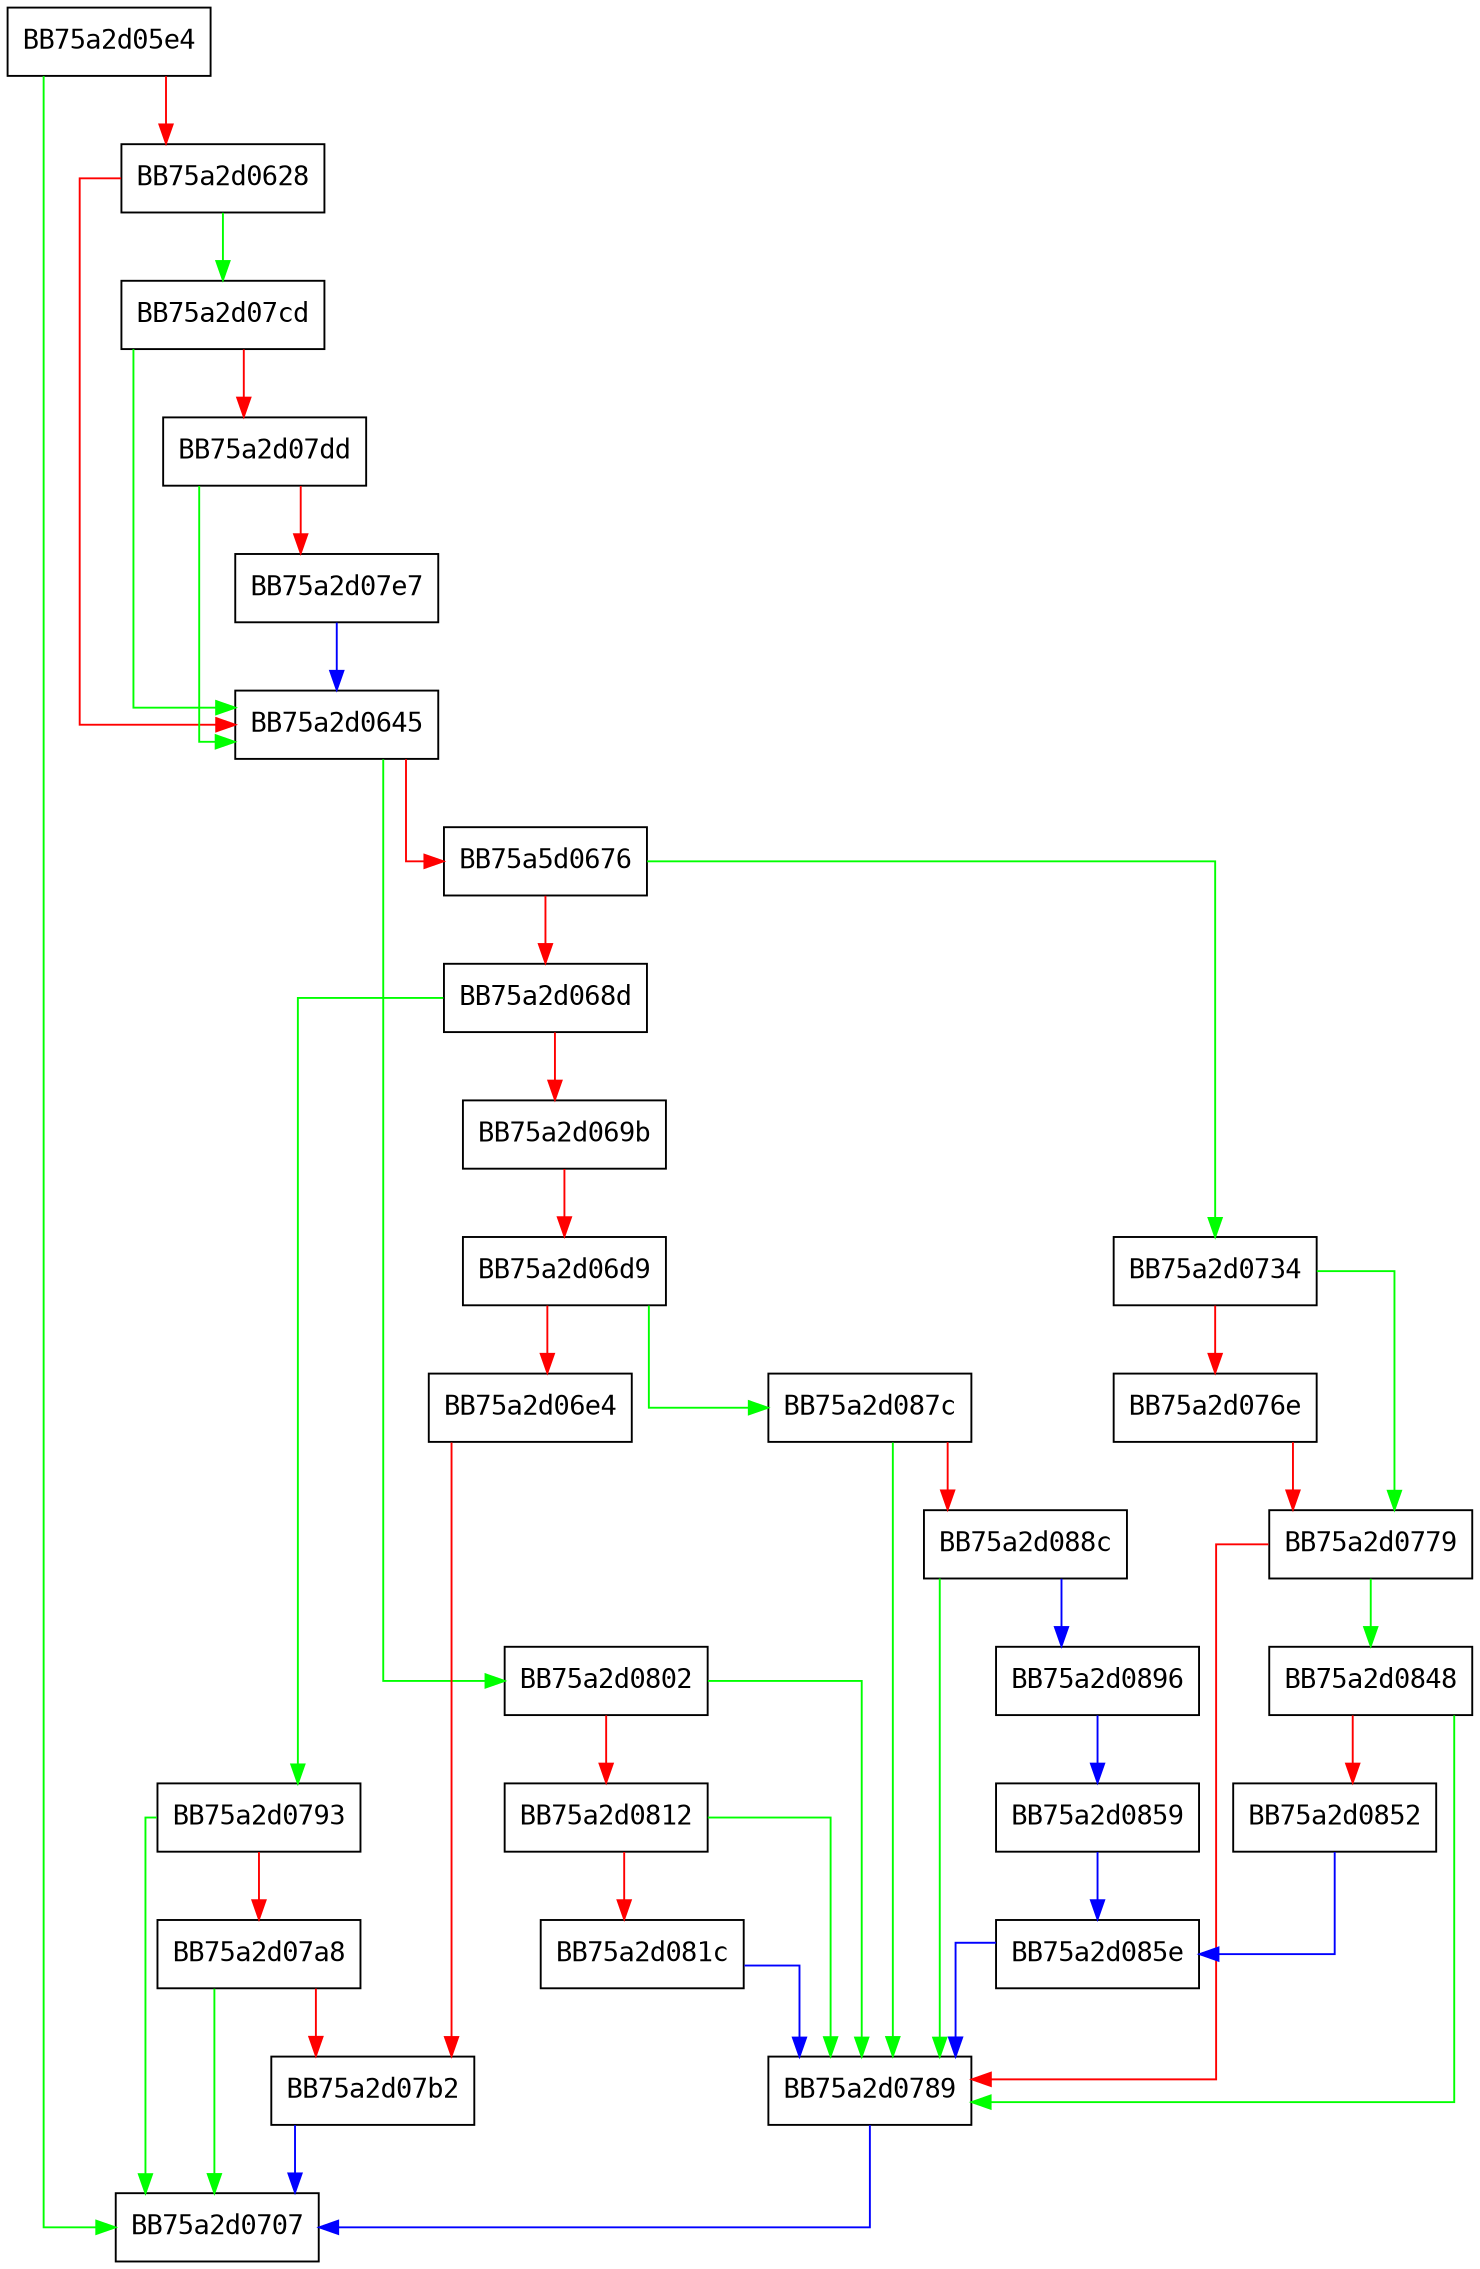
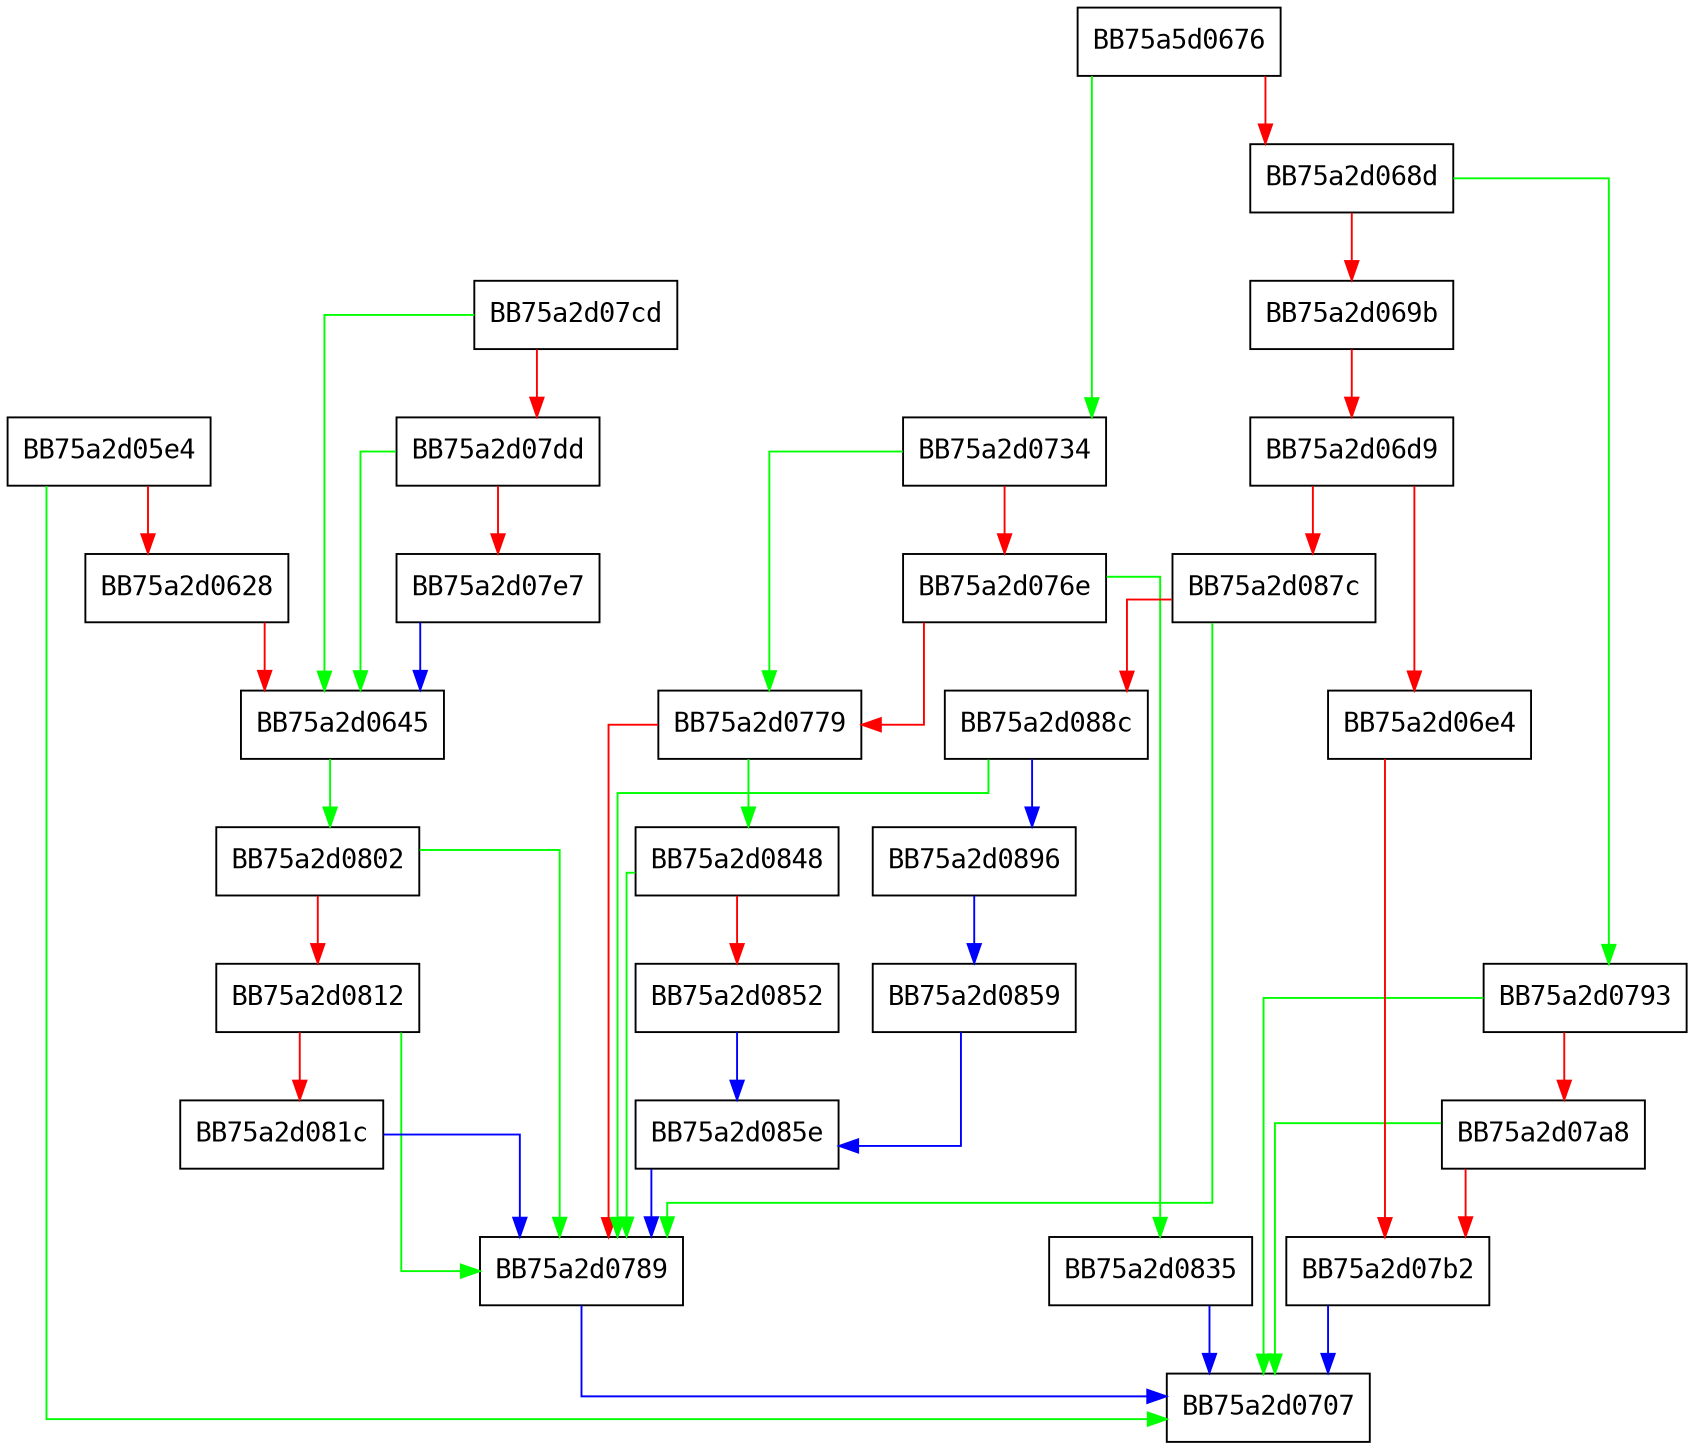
(223, 237) -> none
(406, 819) -> none
none -> (1151, 1271)
(649, 1407) -> (1313, 510)
